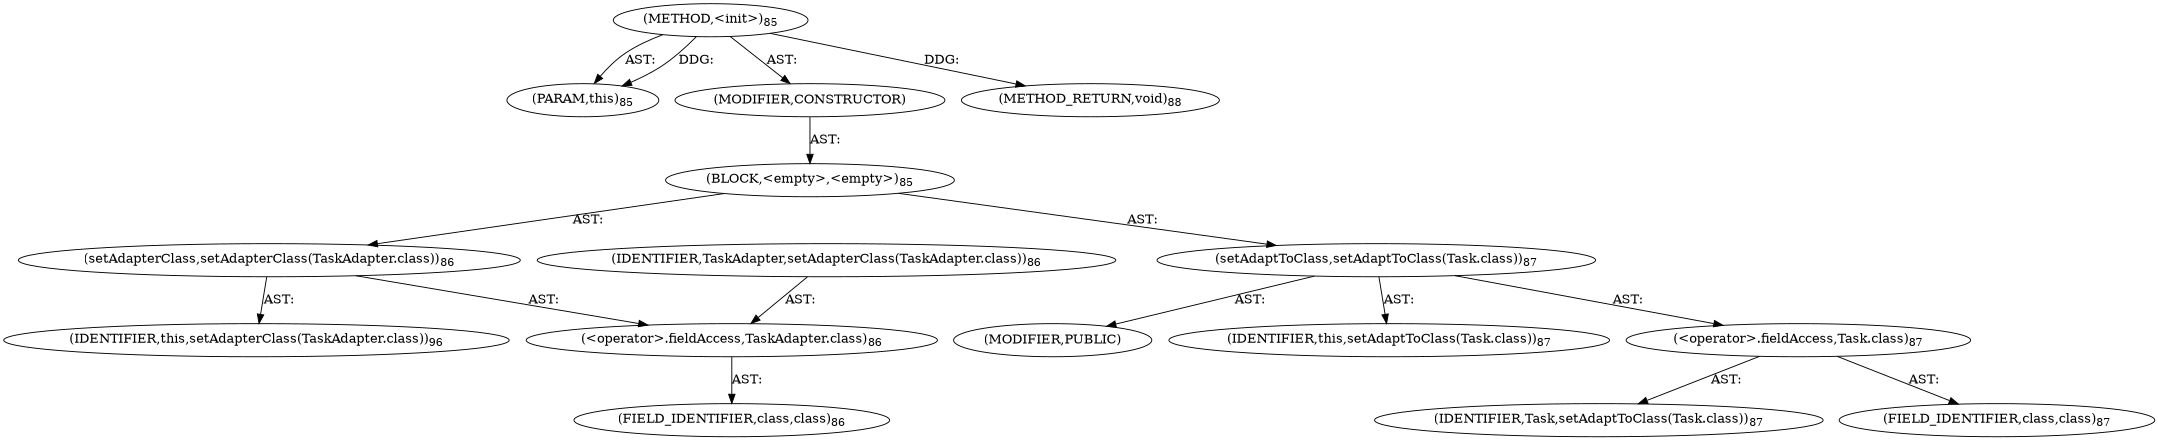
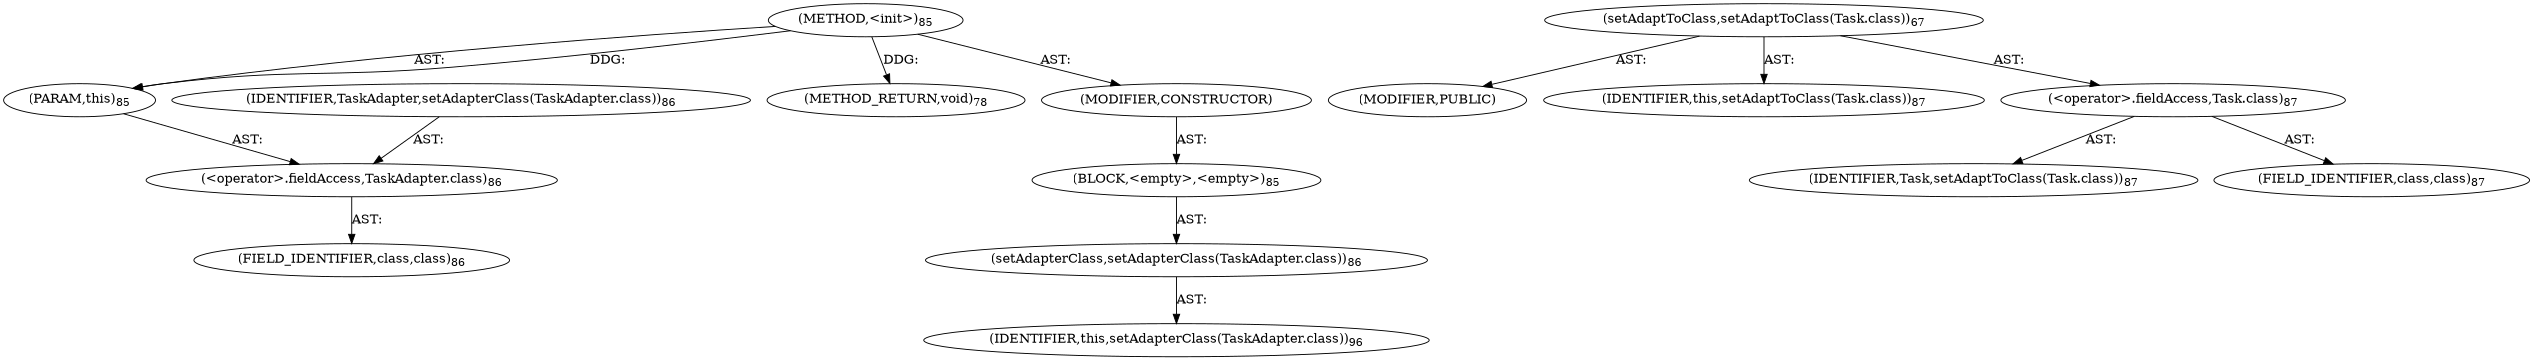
(1175, 99) -> (981, 99)
(1083, 219) -> none
(1530, 259) -> (1918, 19)
(497, 300) -> (207, 138)
